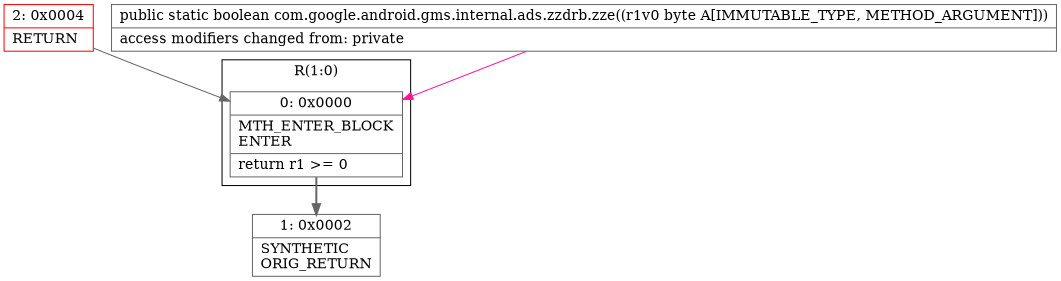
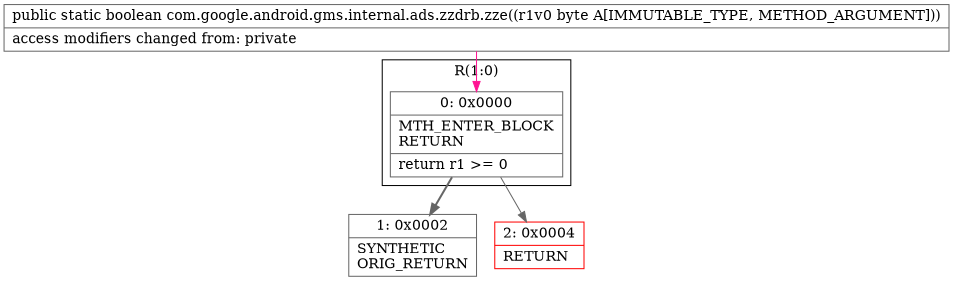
(157, 73) -> (511, 195)
(265, 141) -> (431, 141)
